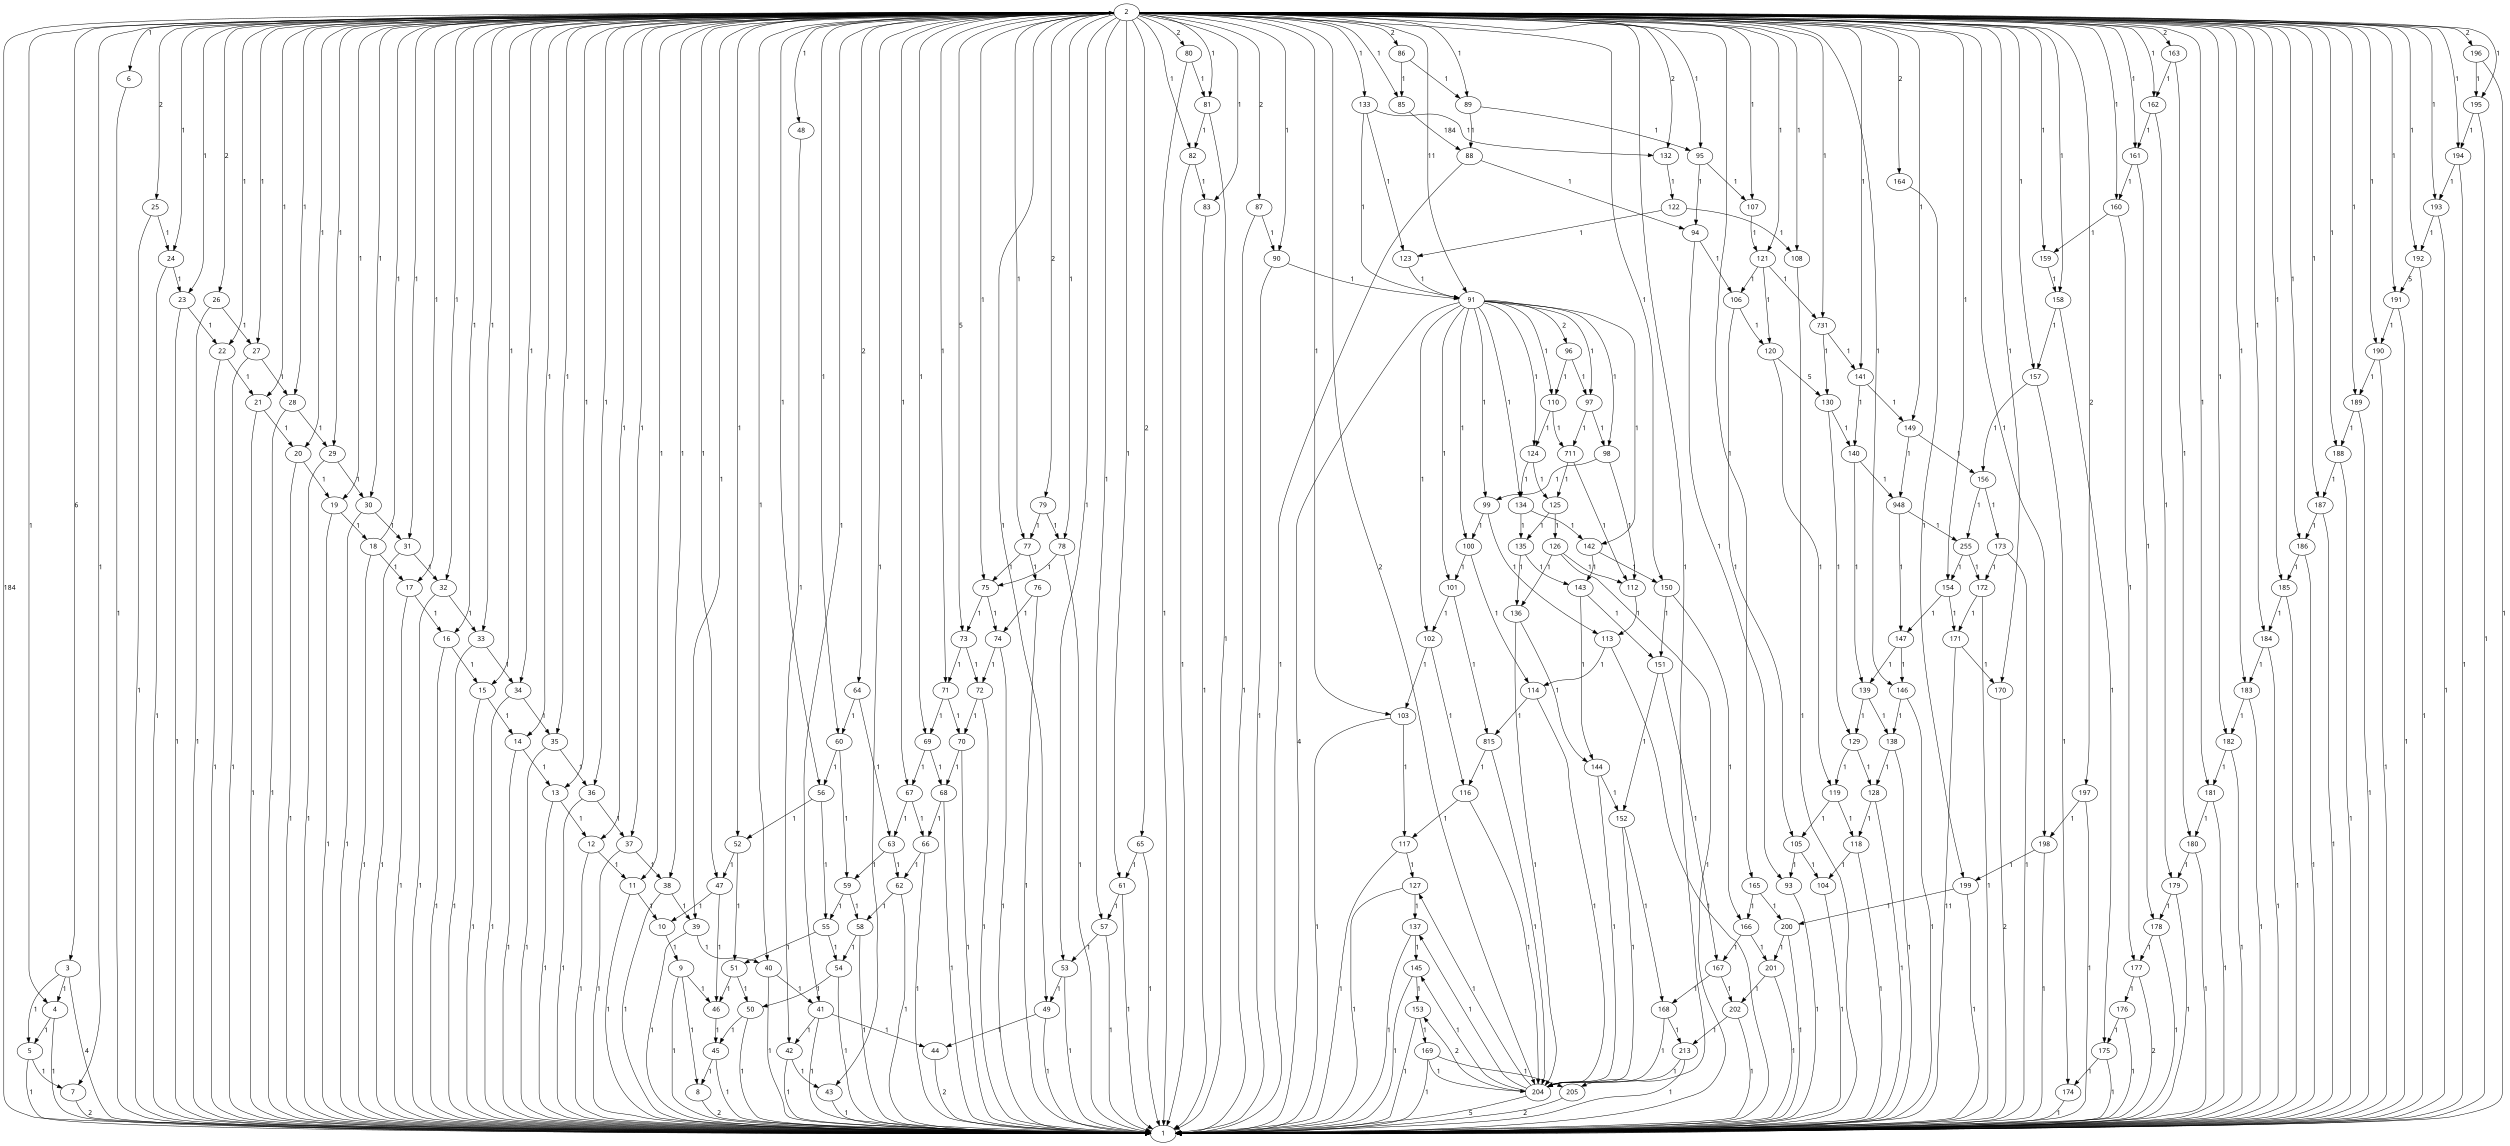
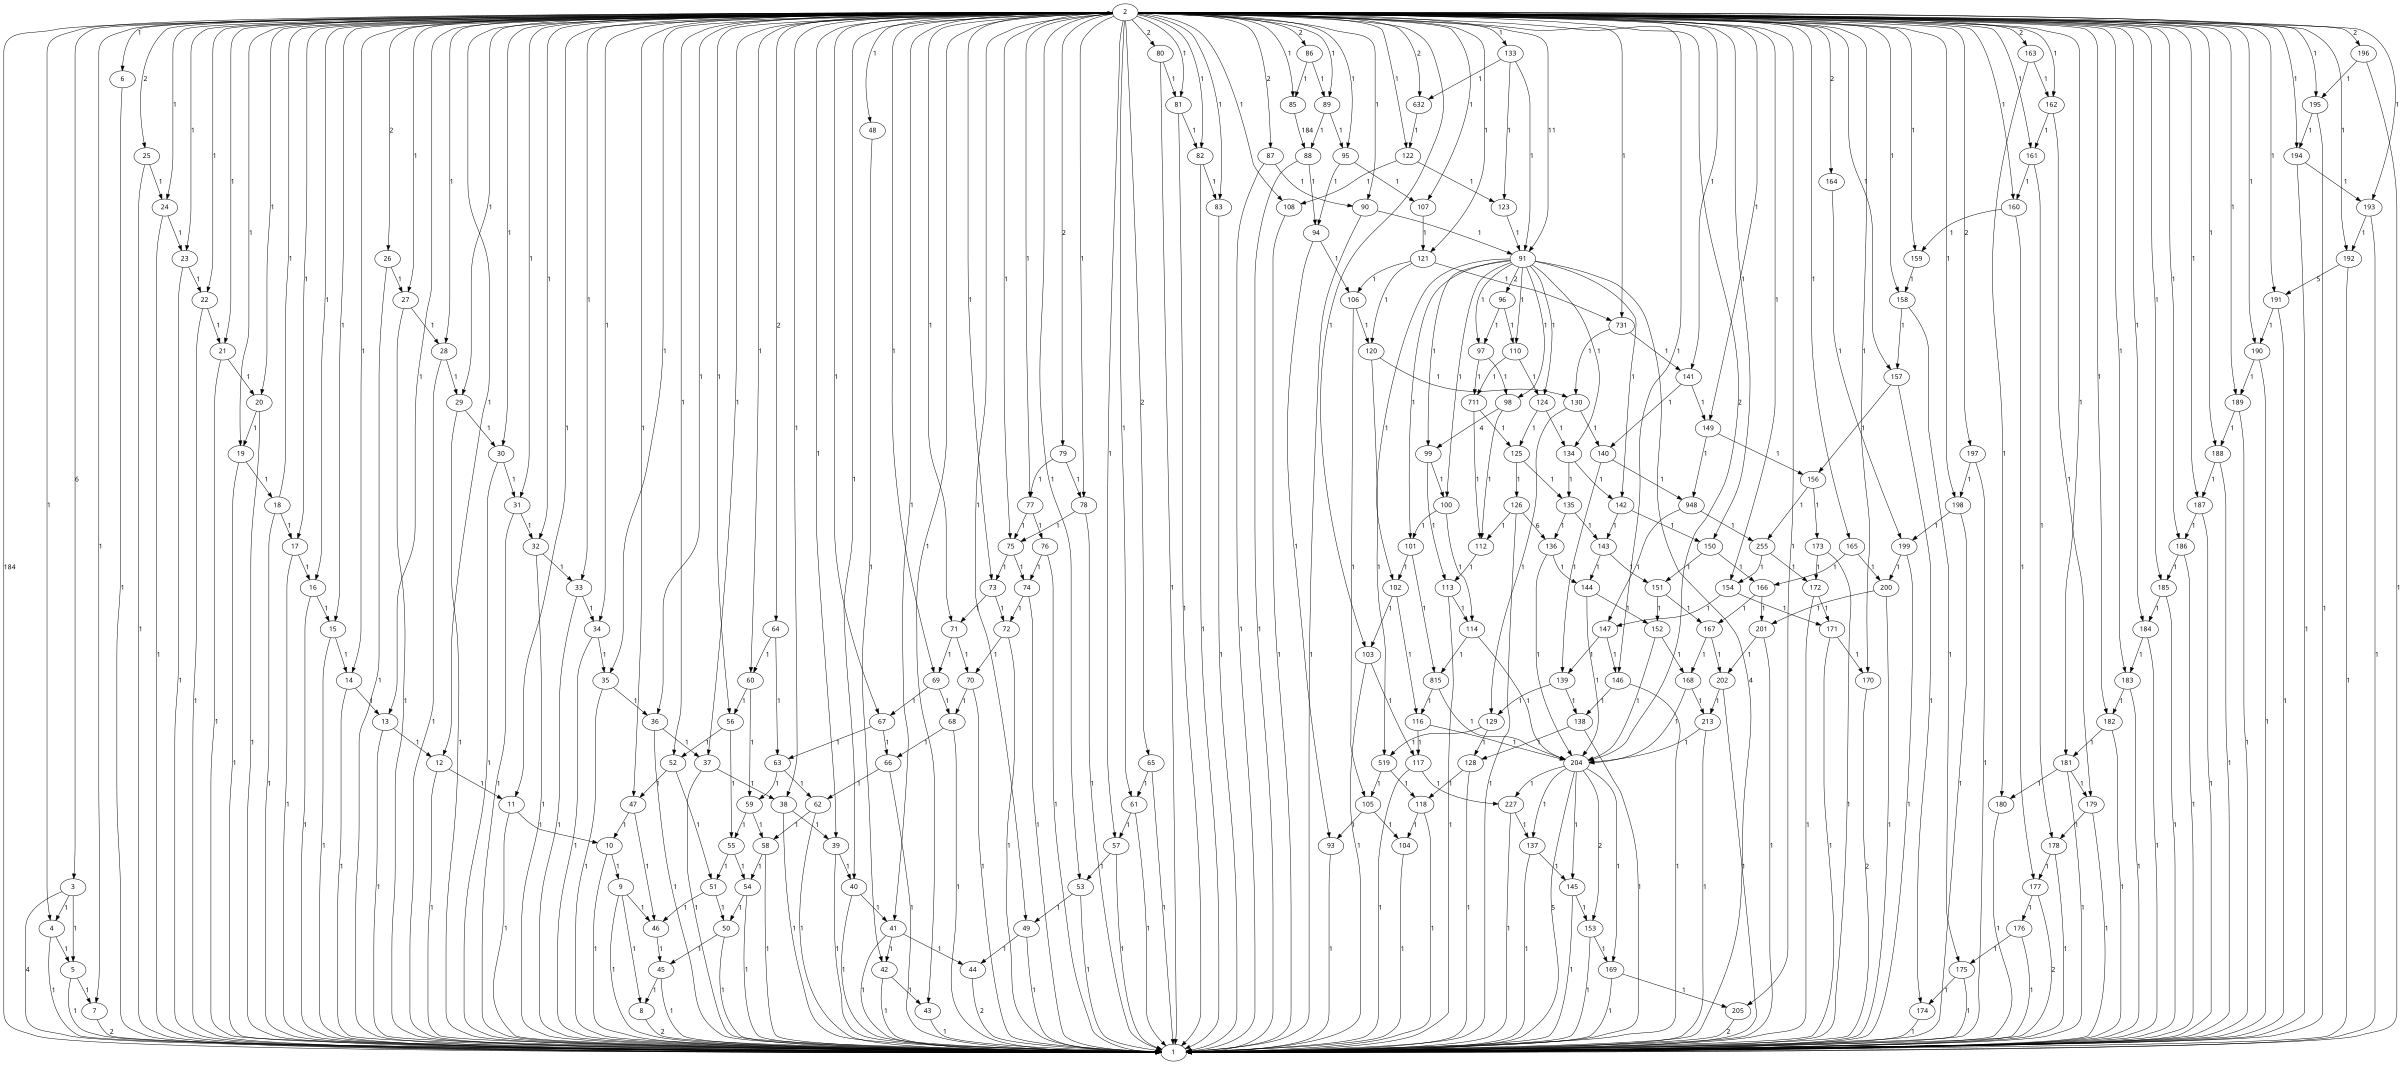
none -> (1380, 29)
(1666, 156) -> (1419, 105)
(961, 326) -> (971, 300)
(1810, 377) -> (1439, 377)
(1557, 480) -> (1482, 428)
(1549, 567) -> (1538, 526)
(1835, 793) -> (1384, 763)
(2185, 863) -> (2078, 782)
(1415, 886) -> (1511, 805)
(1949, 907) -> (1831, 846)
none -> (625, 1034)
(1469, 1086) -> (1616, 856)
